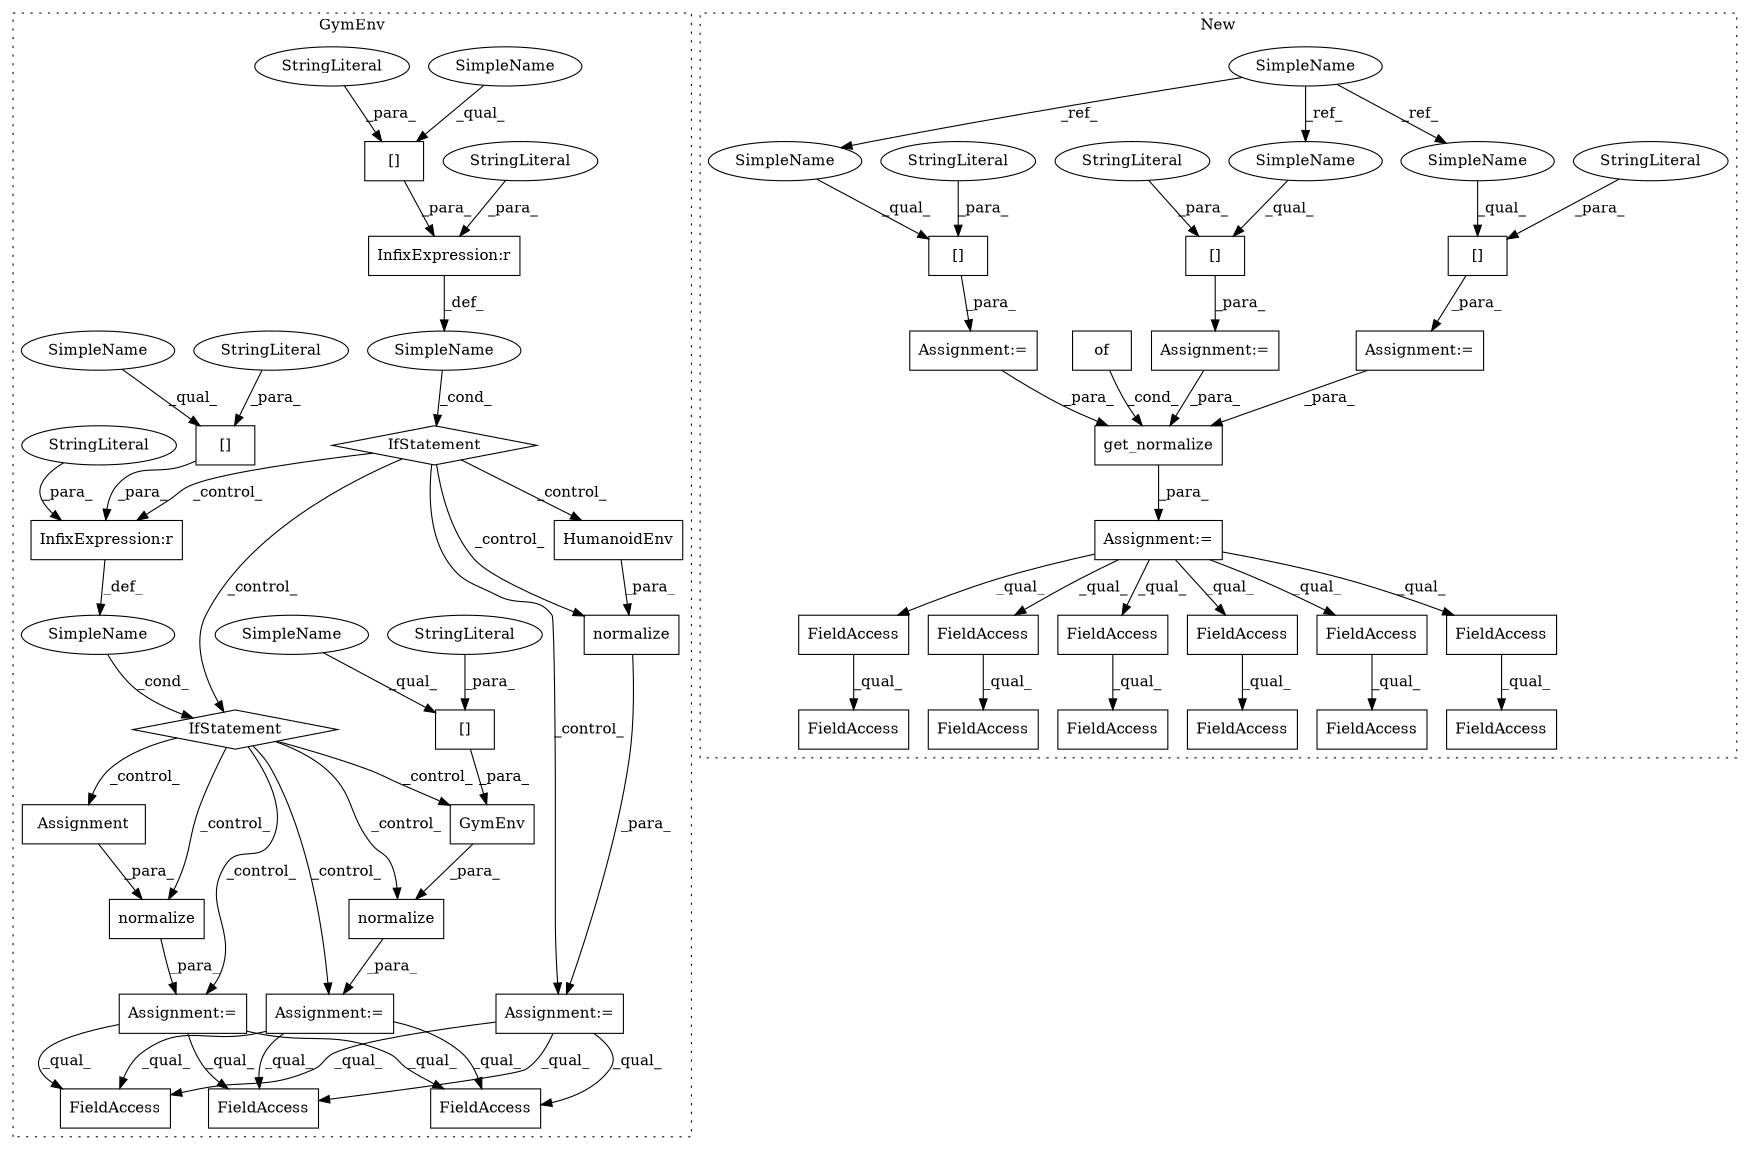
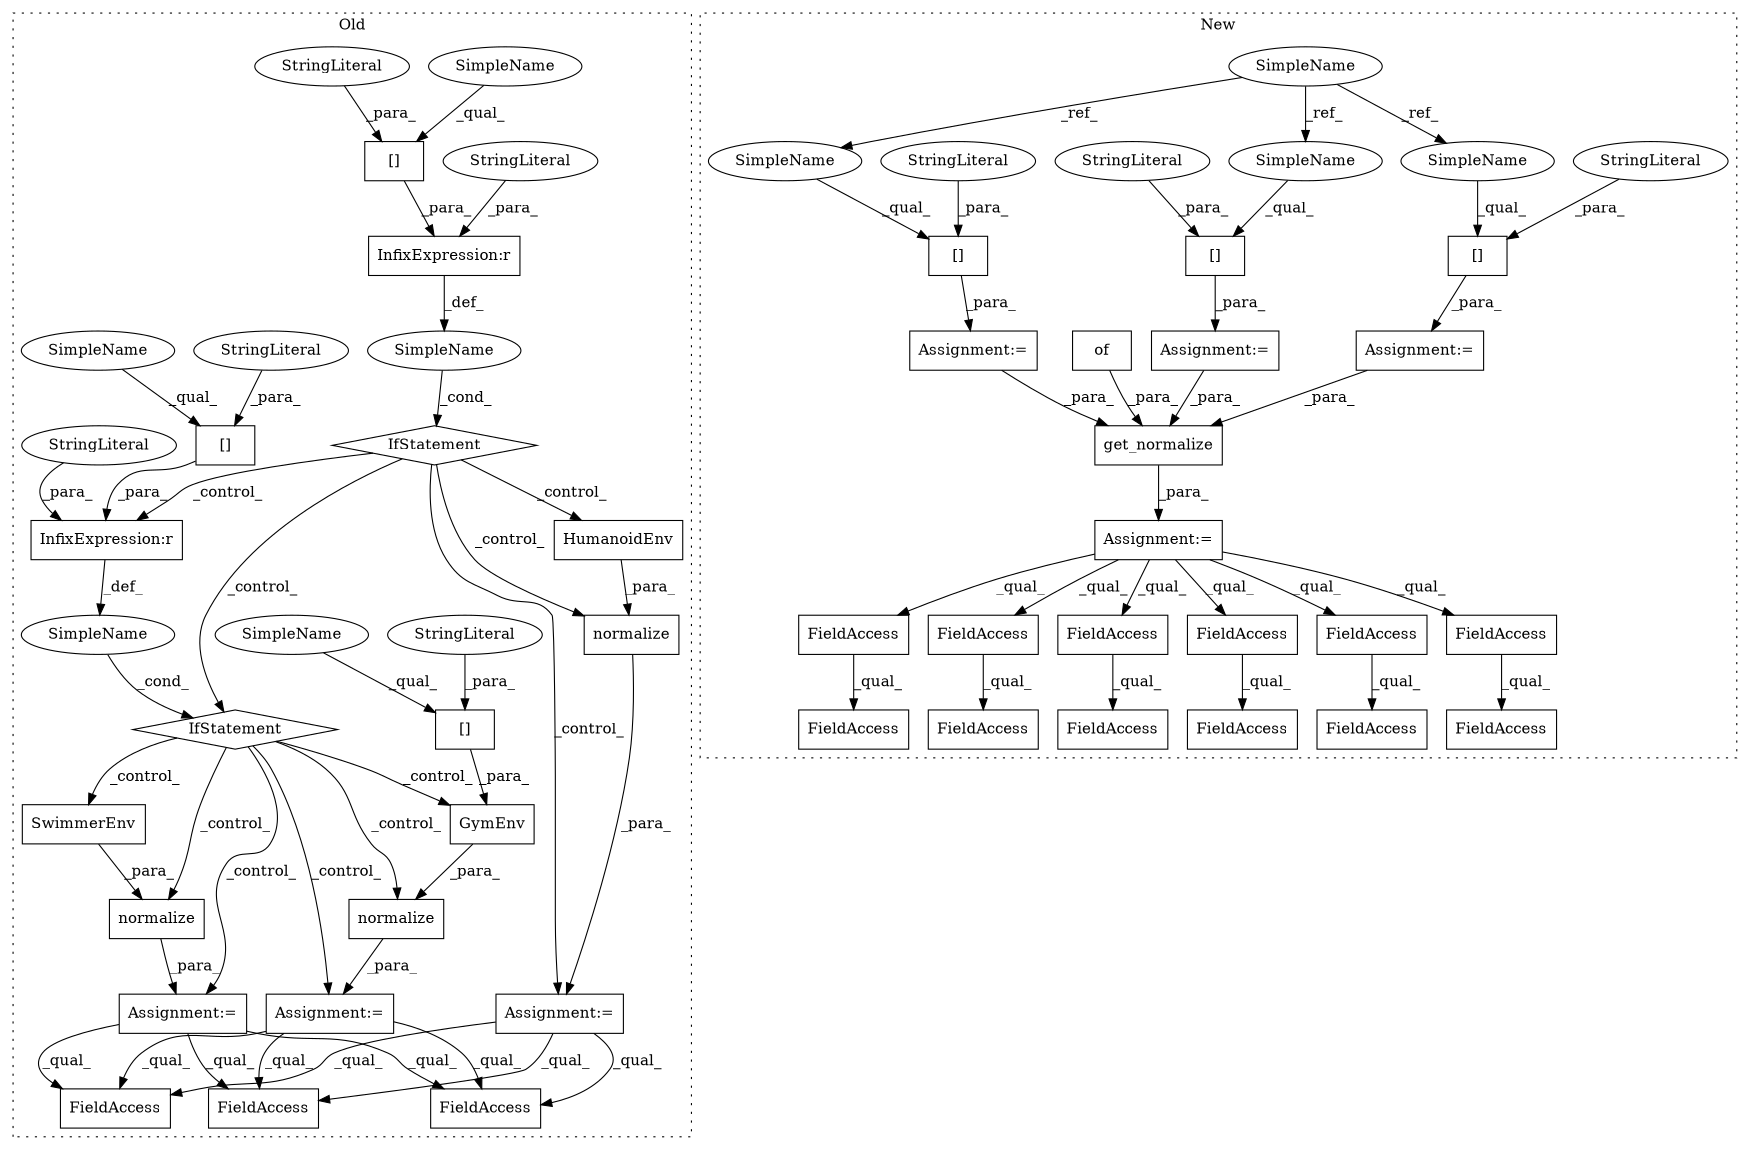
(352, 26) -> (352, 26)
(1153, 398) -> (1153, 398)
(84, 824) -> (84, 824)
